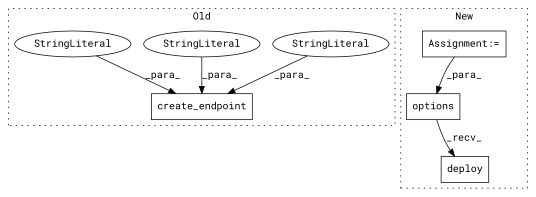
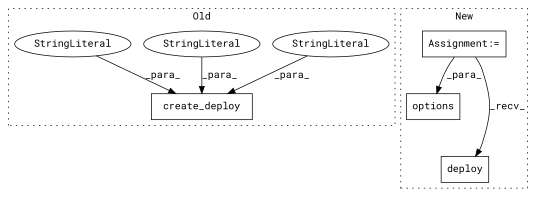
(202, 107) -> (202, 107)
(442, 136) -> (489, 103)
